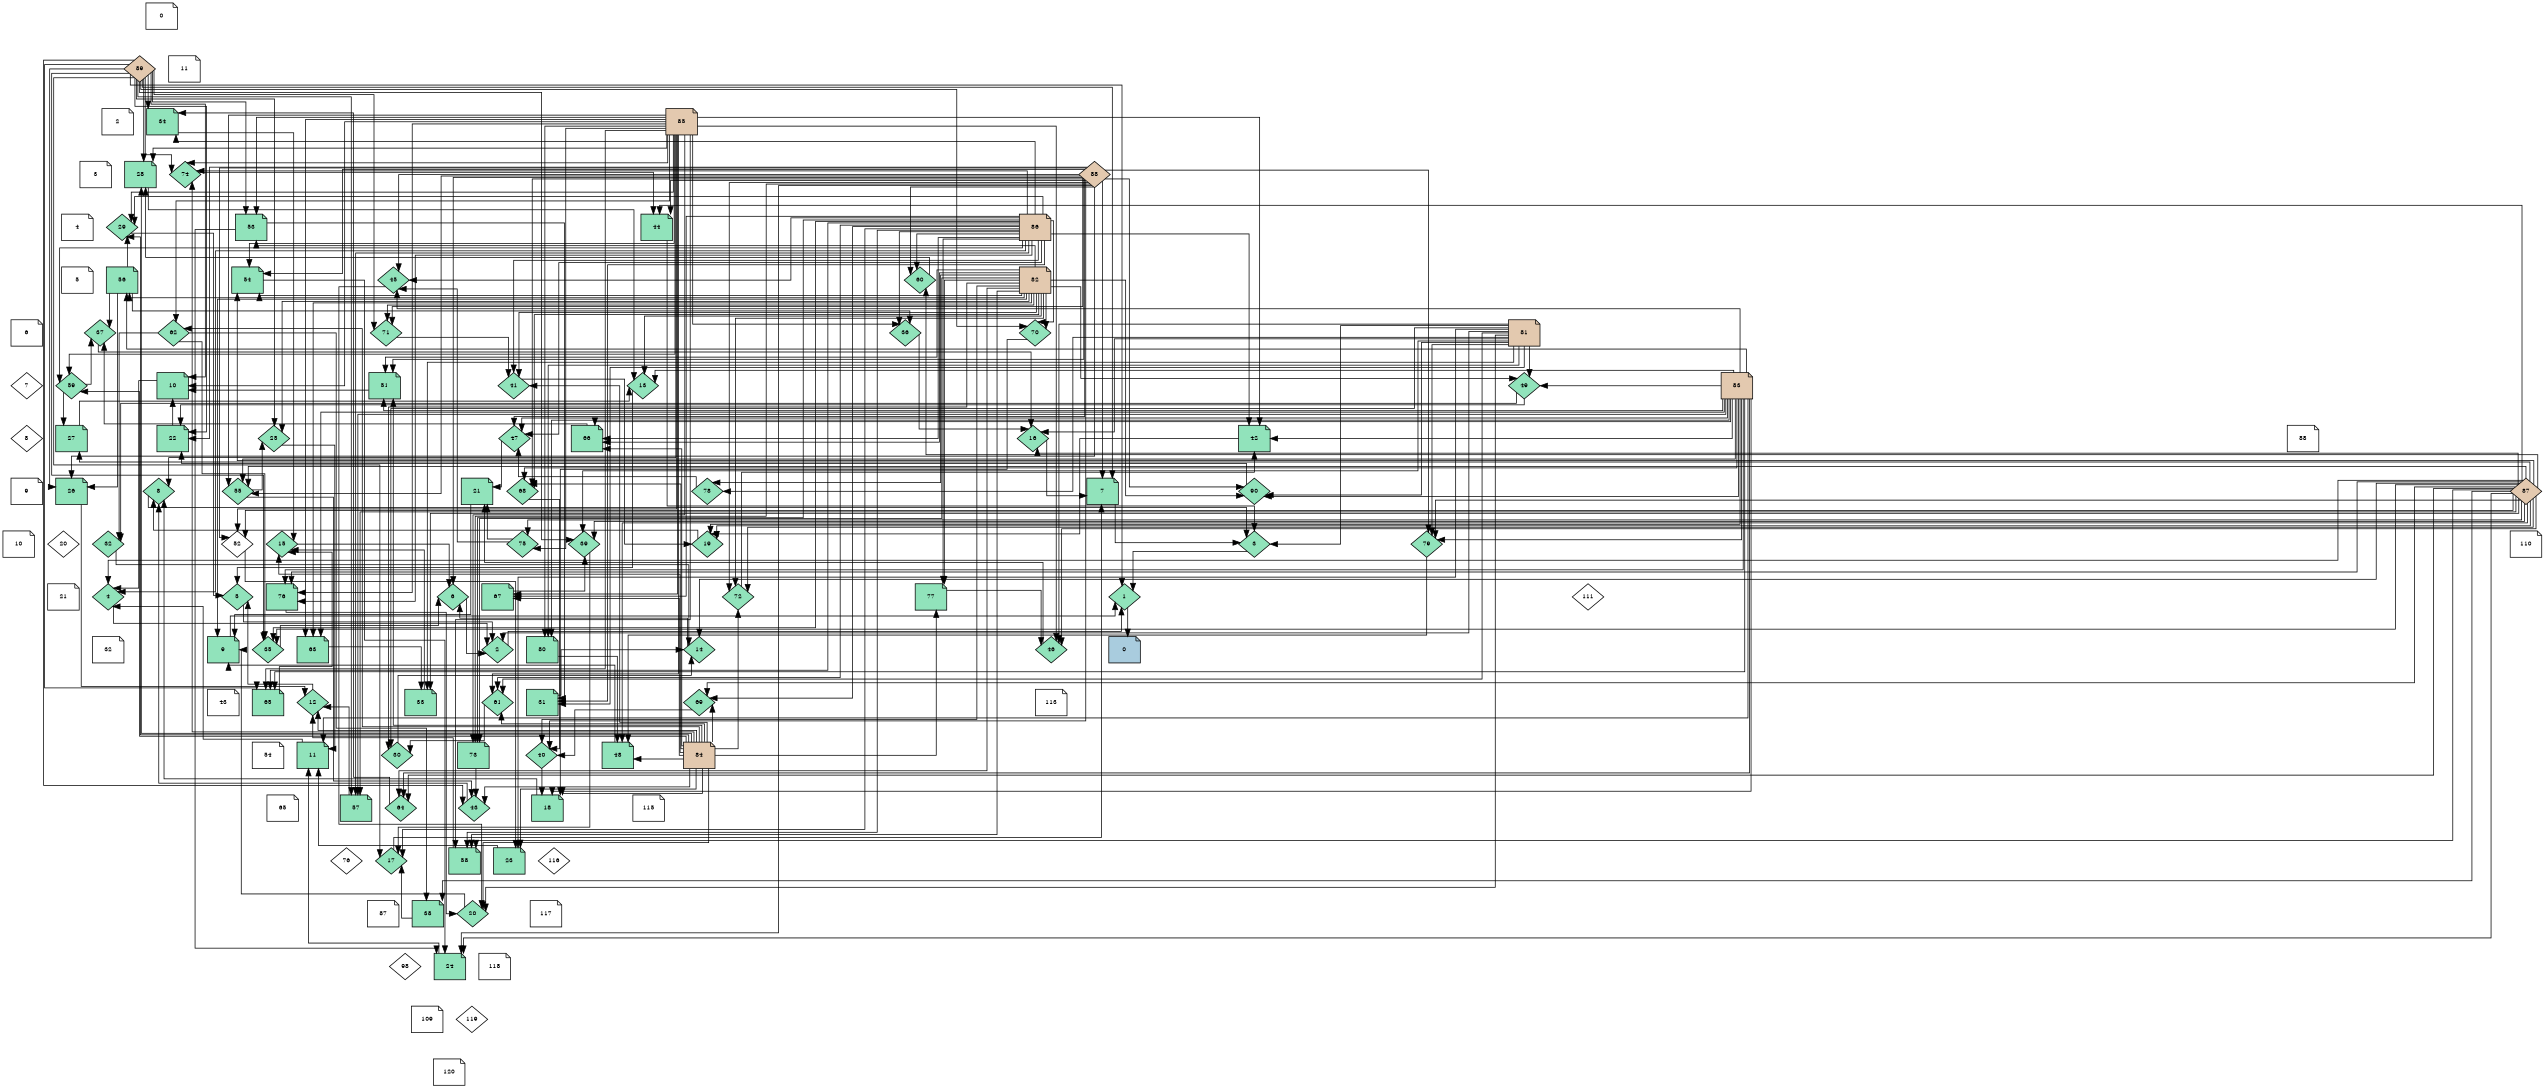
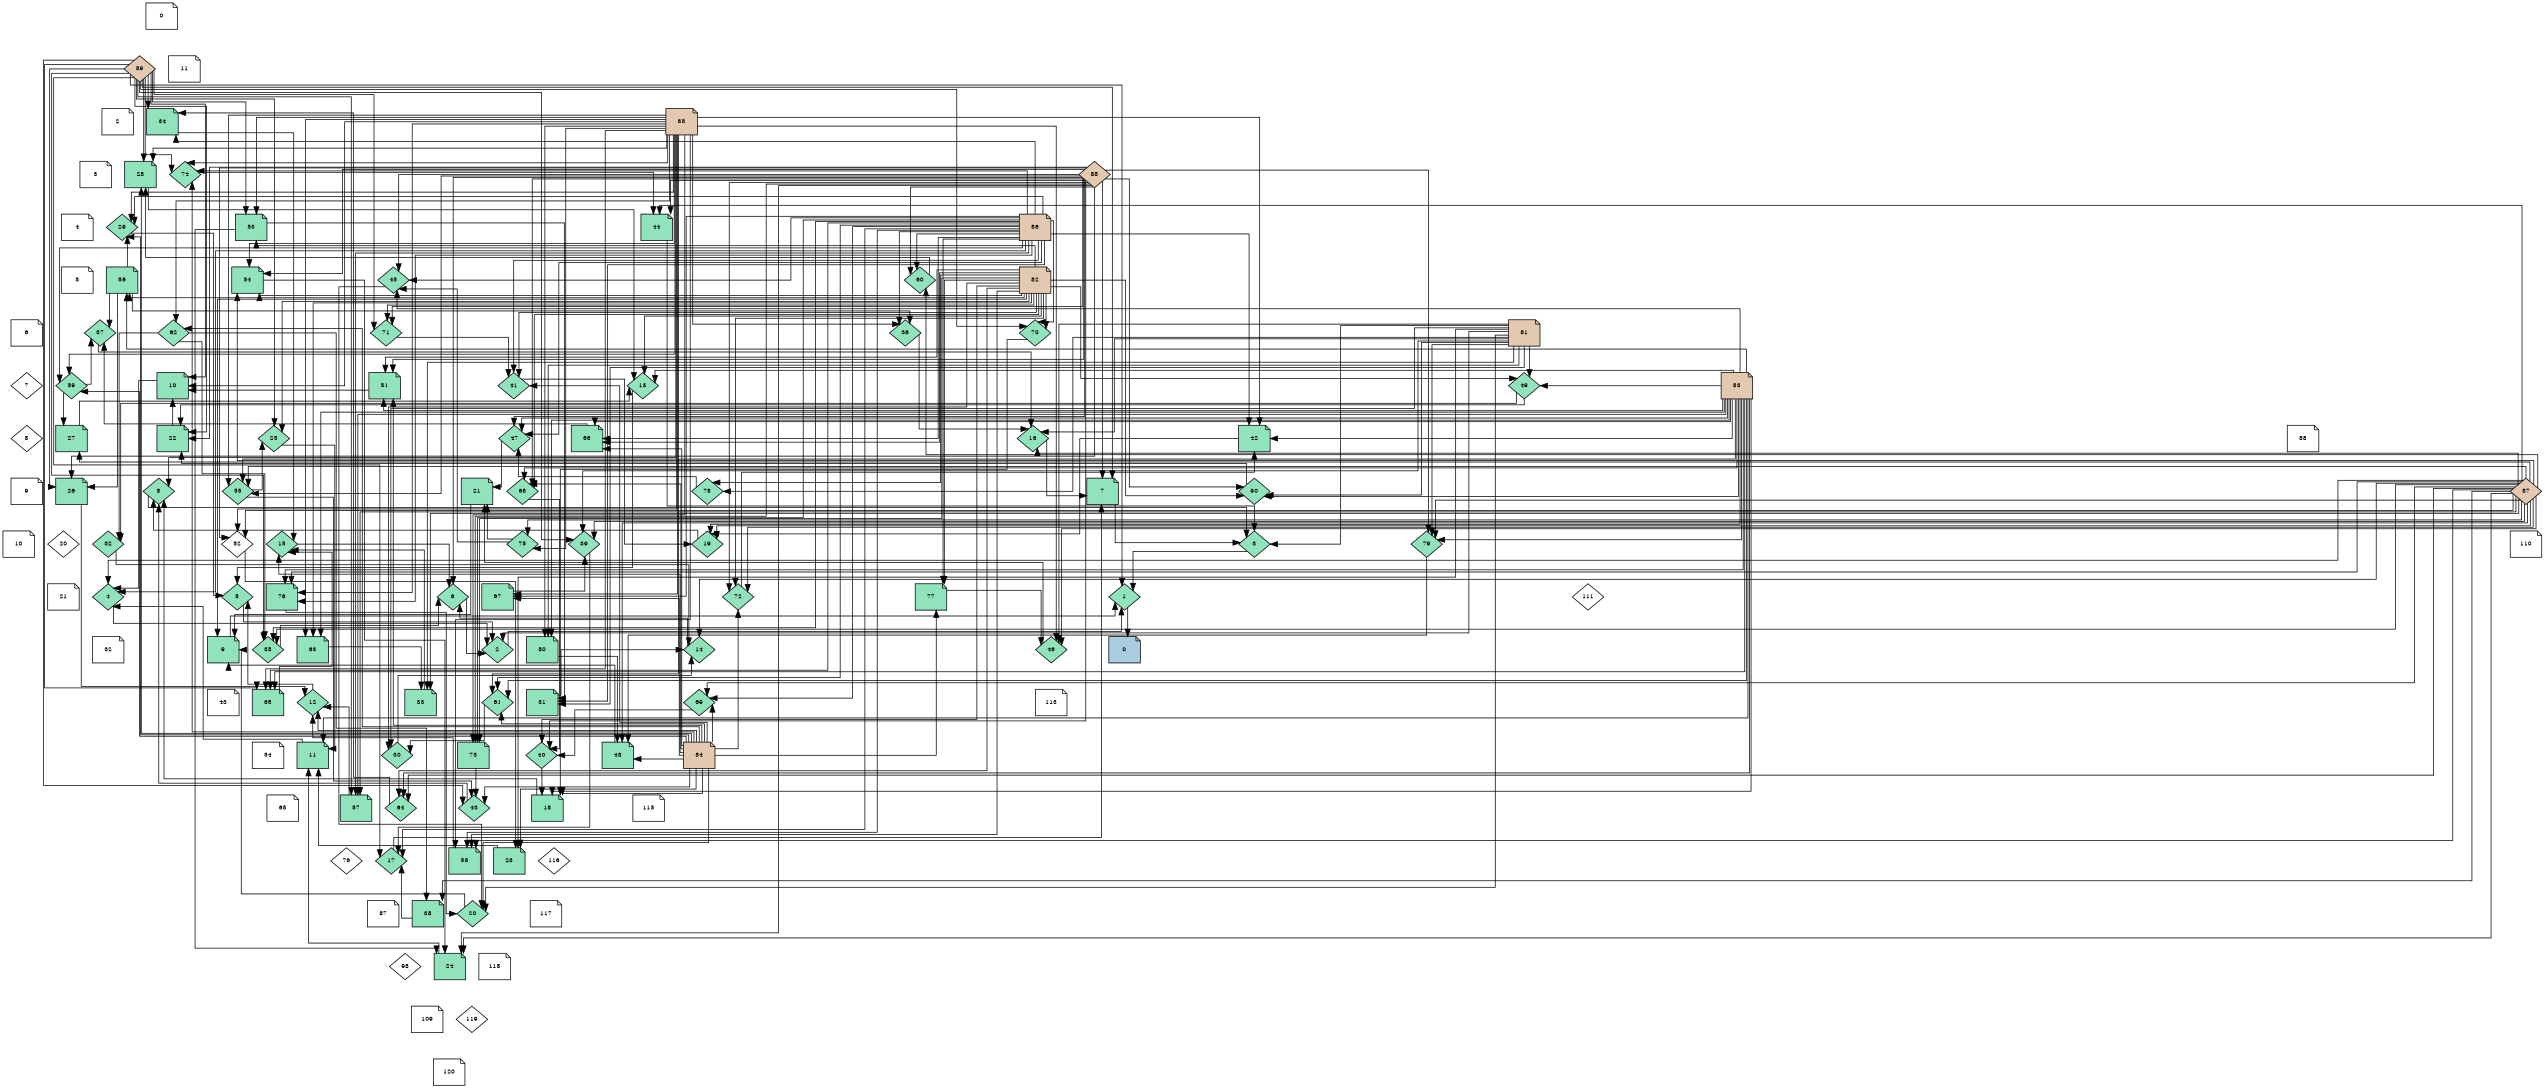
(1175, 679) -> (1263, 681)
